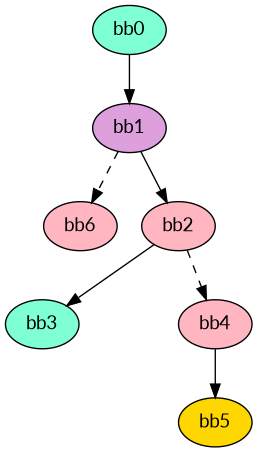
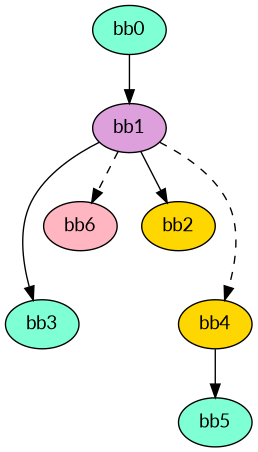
(178, 226) -> (178, 226)
(194, 269) -> (226, 200)
(116, 271) -> (33, 200)
(215, 324) -> (215, 324)
(215, 422) -> (215, 422)
